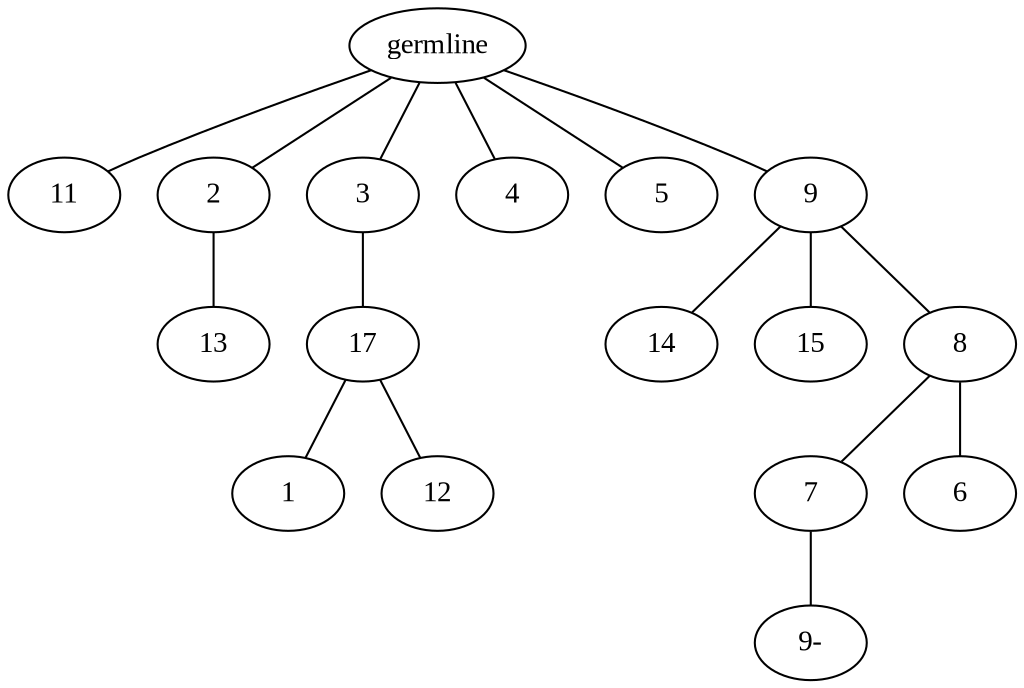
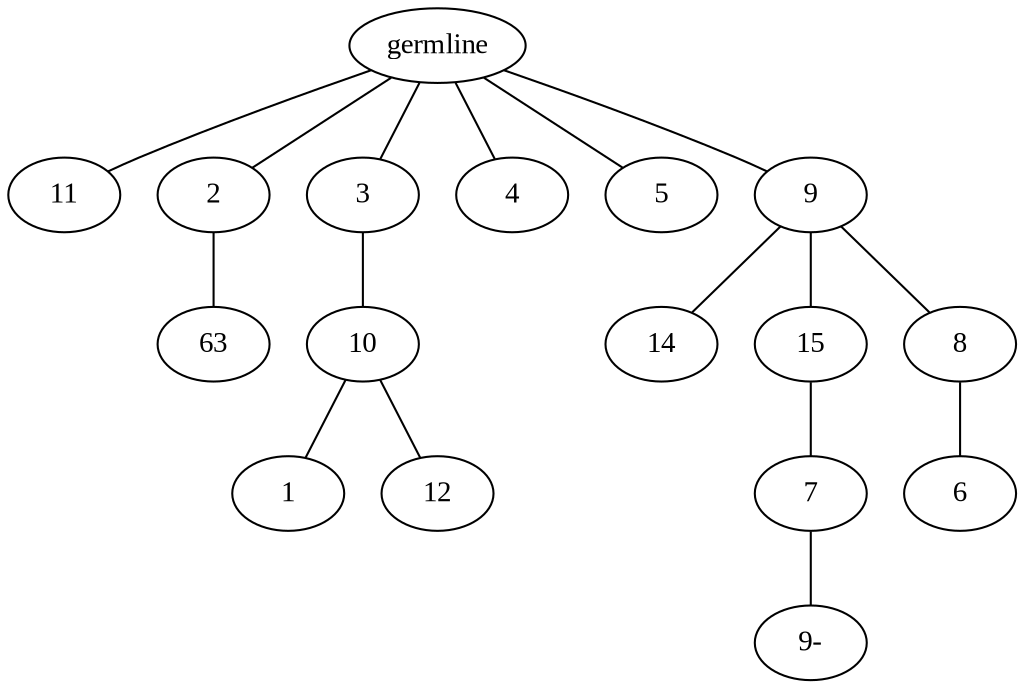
(214, 344) -> (214, 344)
(363, 344) -> (363, 344)
(886, 419) -> (811, 419)
